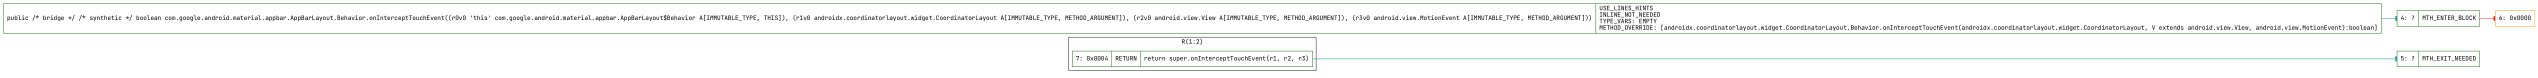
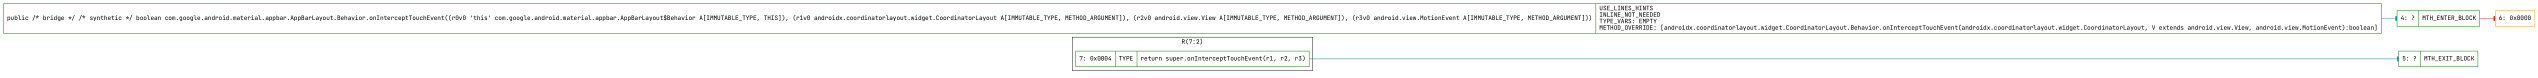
(1192, 42) -> (1192, 42)
(1126, 59) -> (1126, 59)
(2449, 59) -> (2449, 59)
